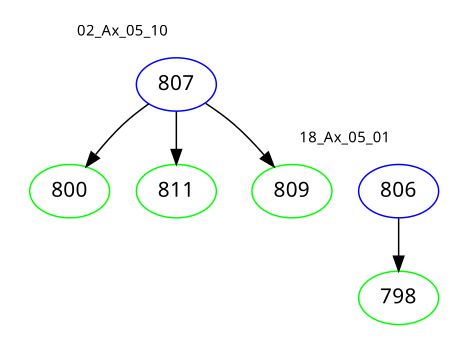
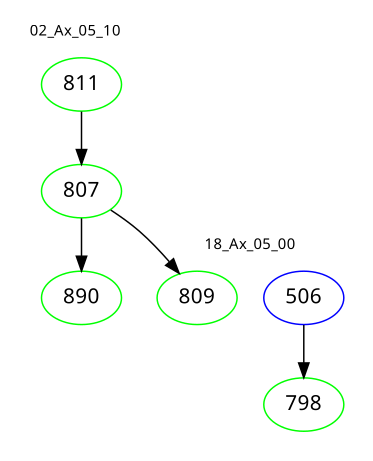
(176, 84) -> (82, 191)
(176, 131) -> (82, 131)
(345, 139) -> (250, 245)
(70, 191) -> (82, 298)
(399, 191) -> (304, 298)
